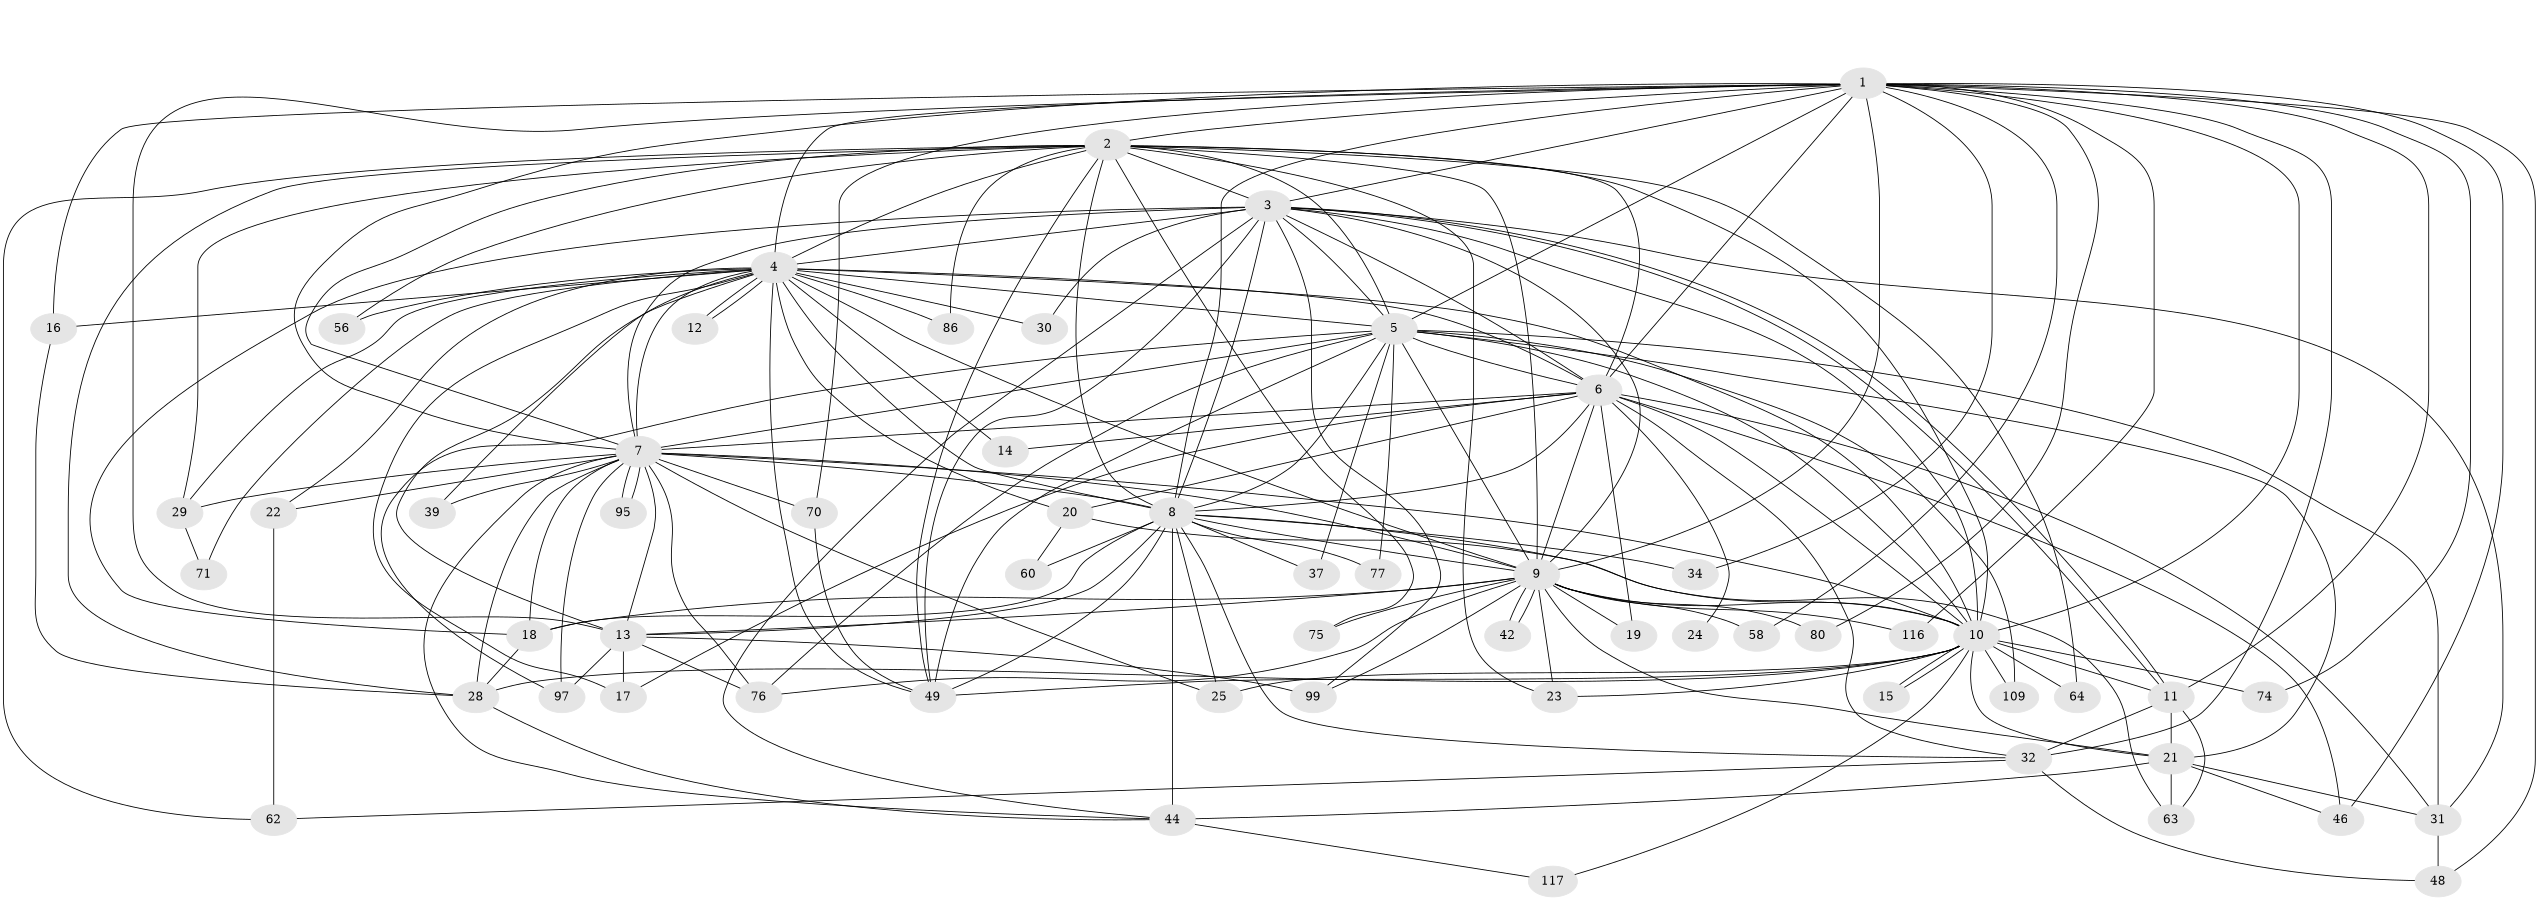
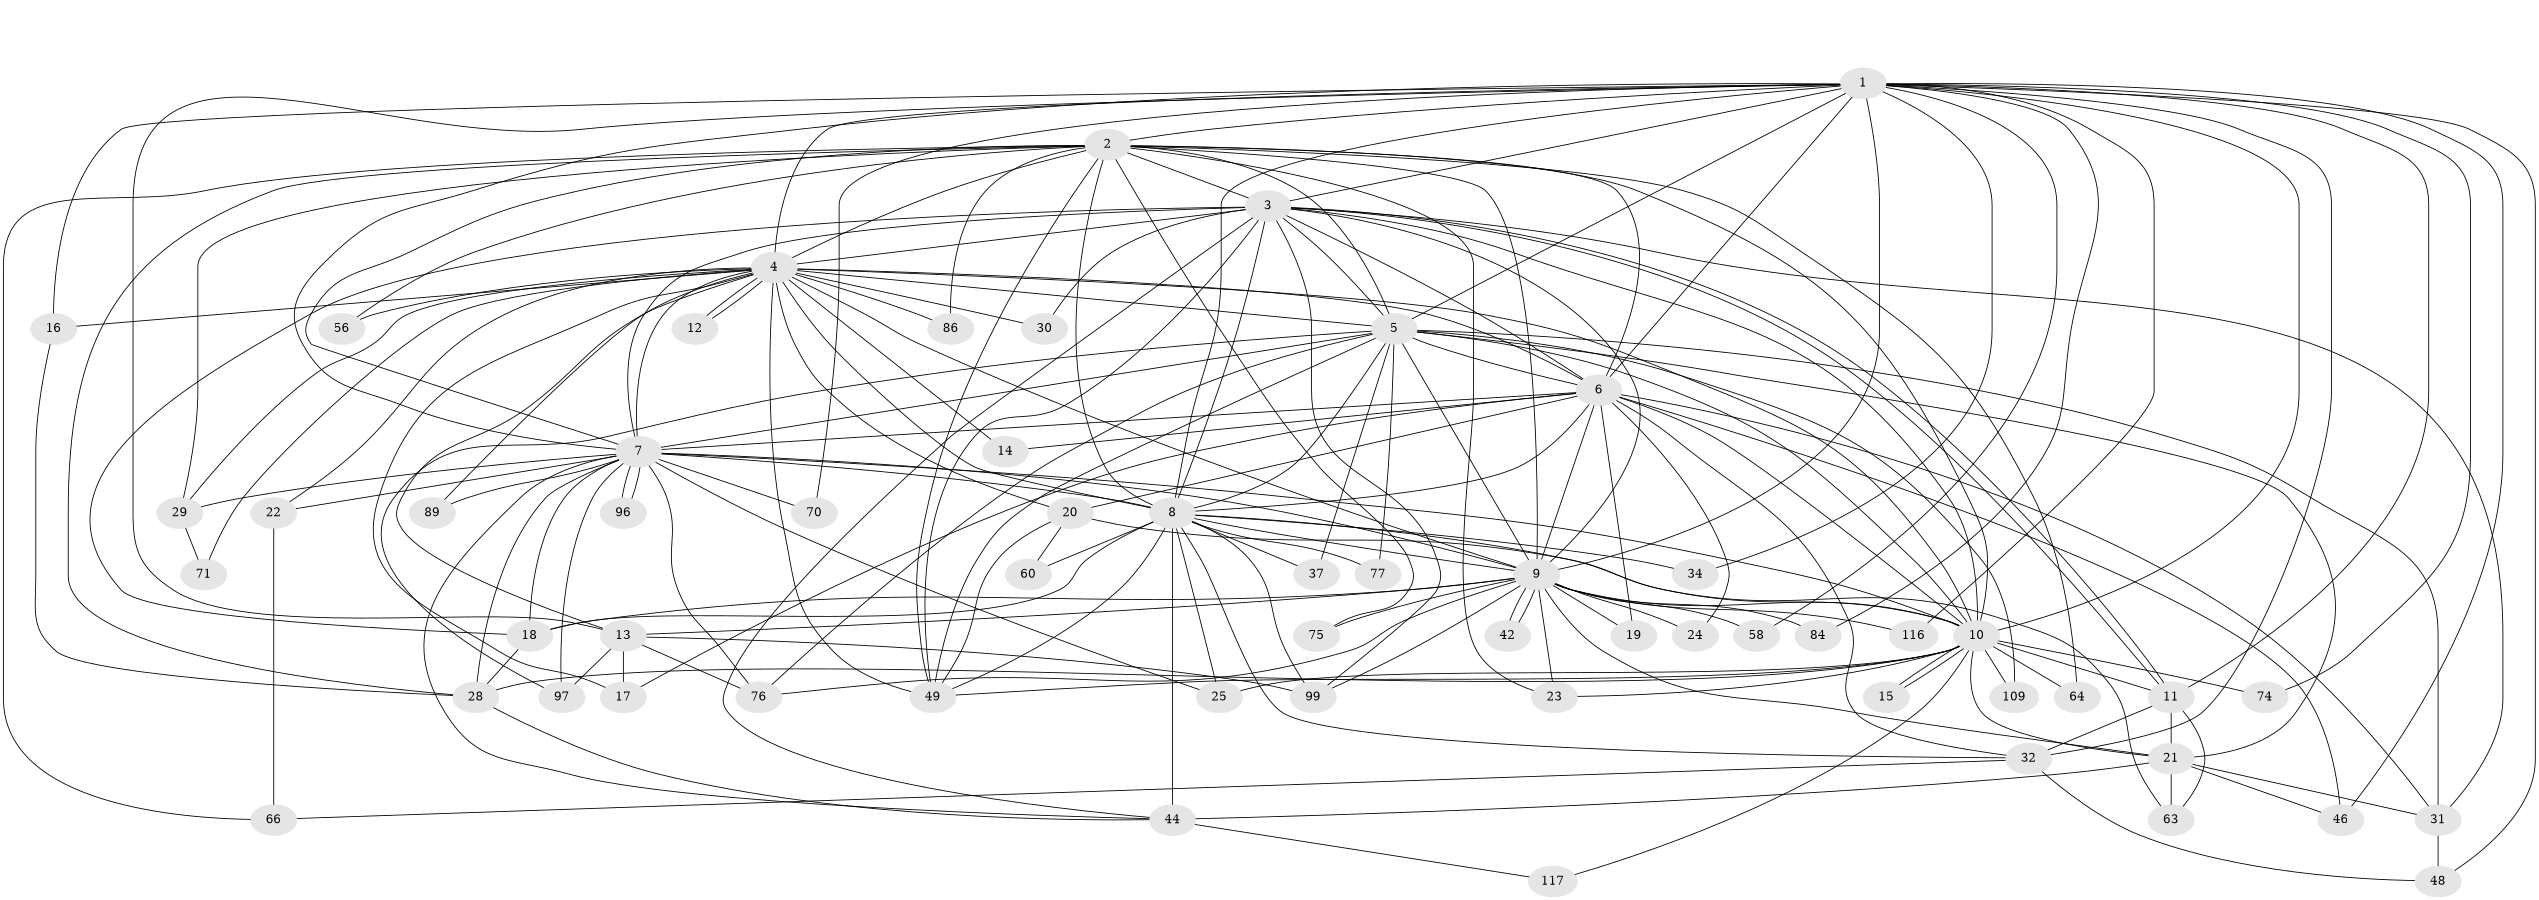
(432, 513) -> (432, 513)
(623, 513) -> (623, 513)
(650, 544) -> none
(1037, 604) -> (1267, 588)
none -> (1638, 611)
(842, 635) -> (980, 590)
(1818, 636) -> (1818, 636)
(274, 820) -> (274, 820)
